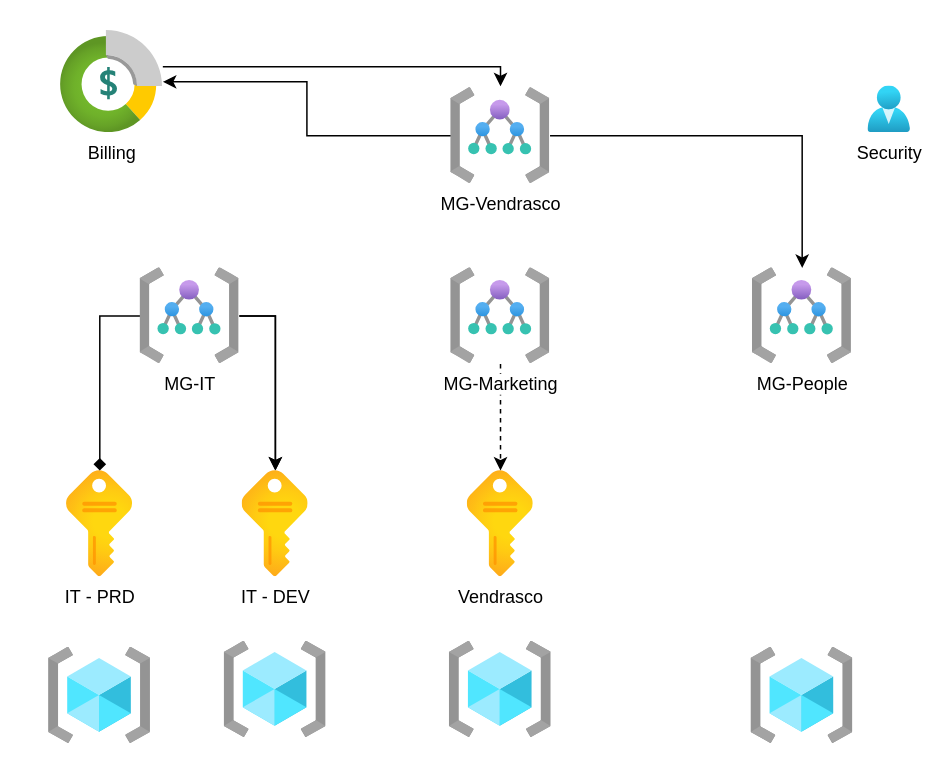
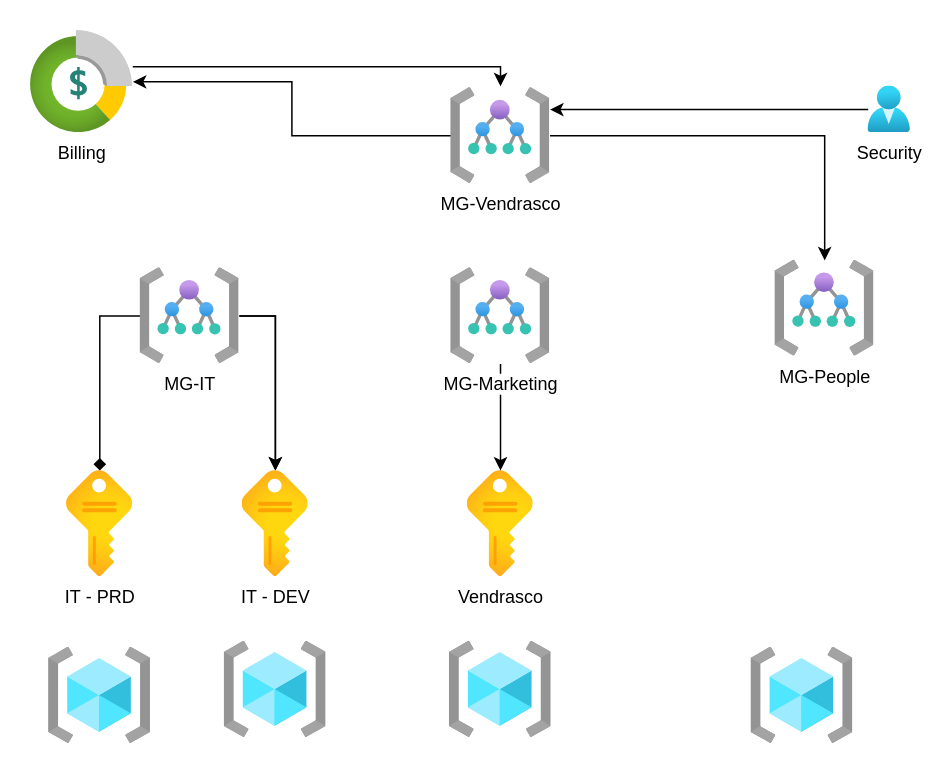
(112, 82) -> (82, 82)
none -> (714, 110)
(802, 316) -> (824, 308)
(500, 427) -> (500, 427)
